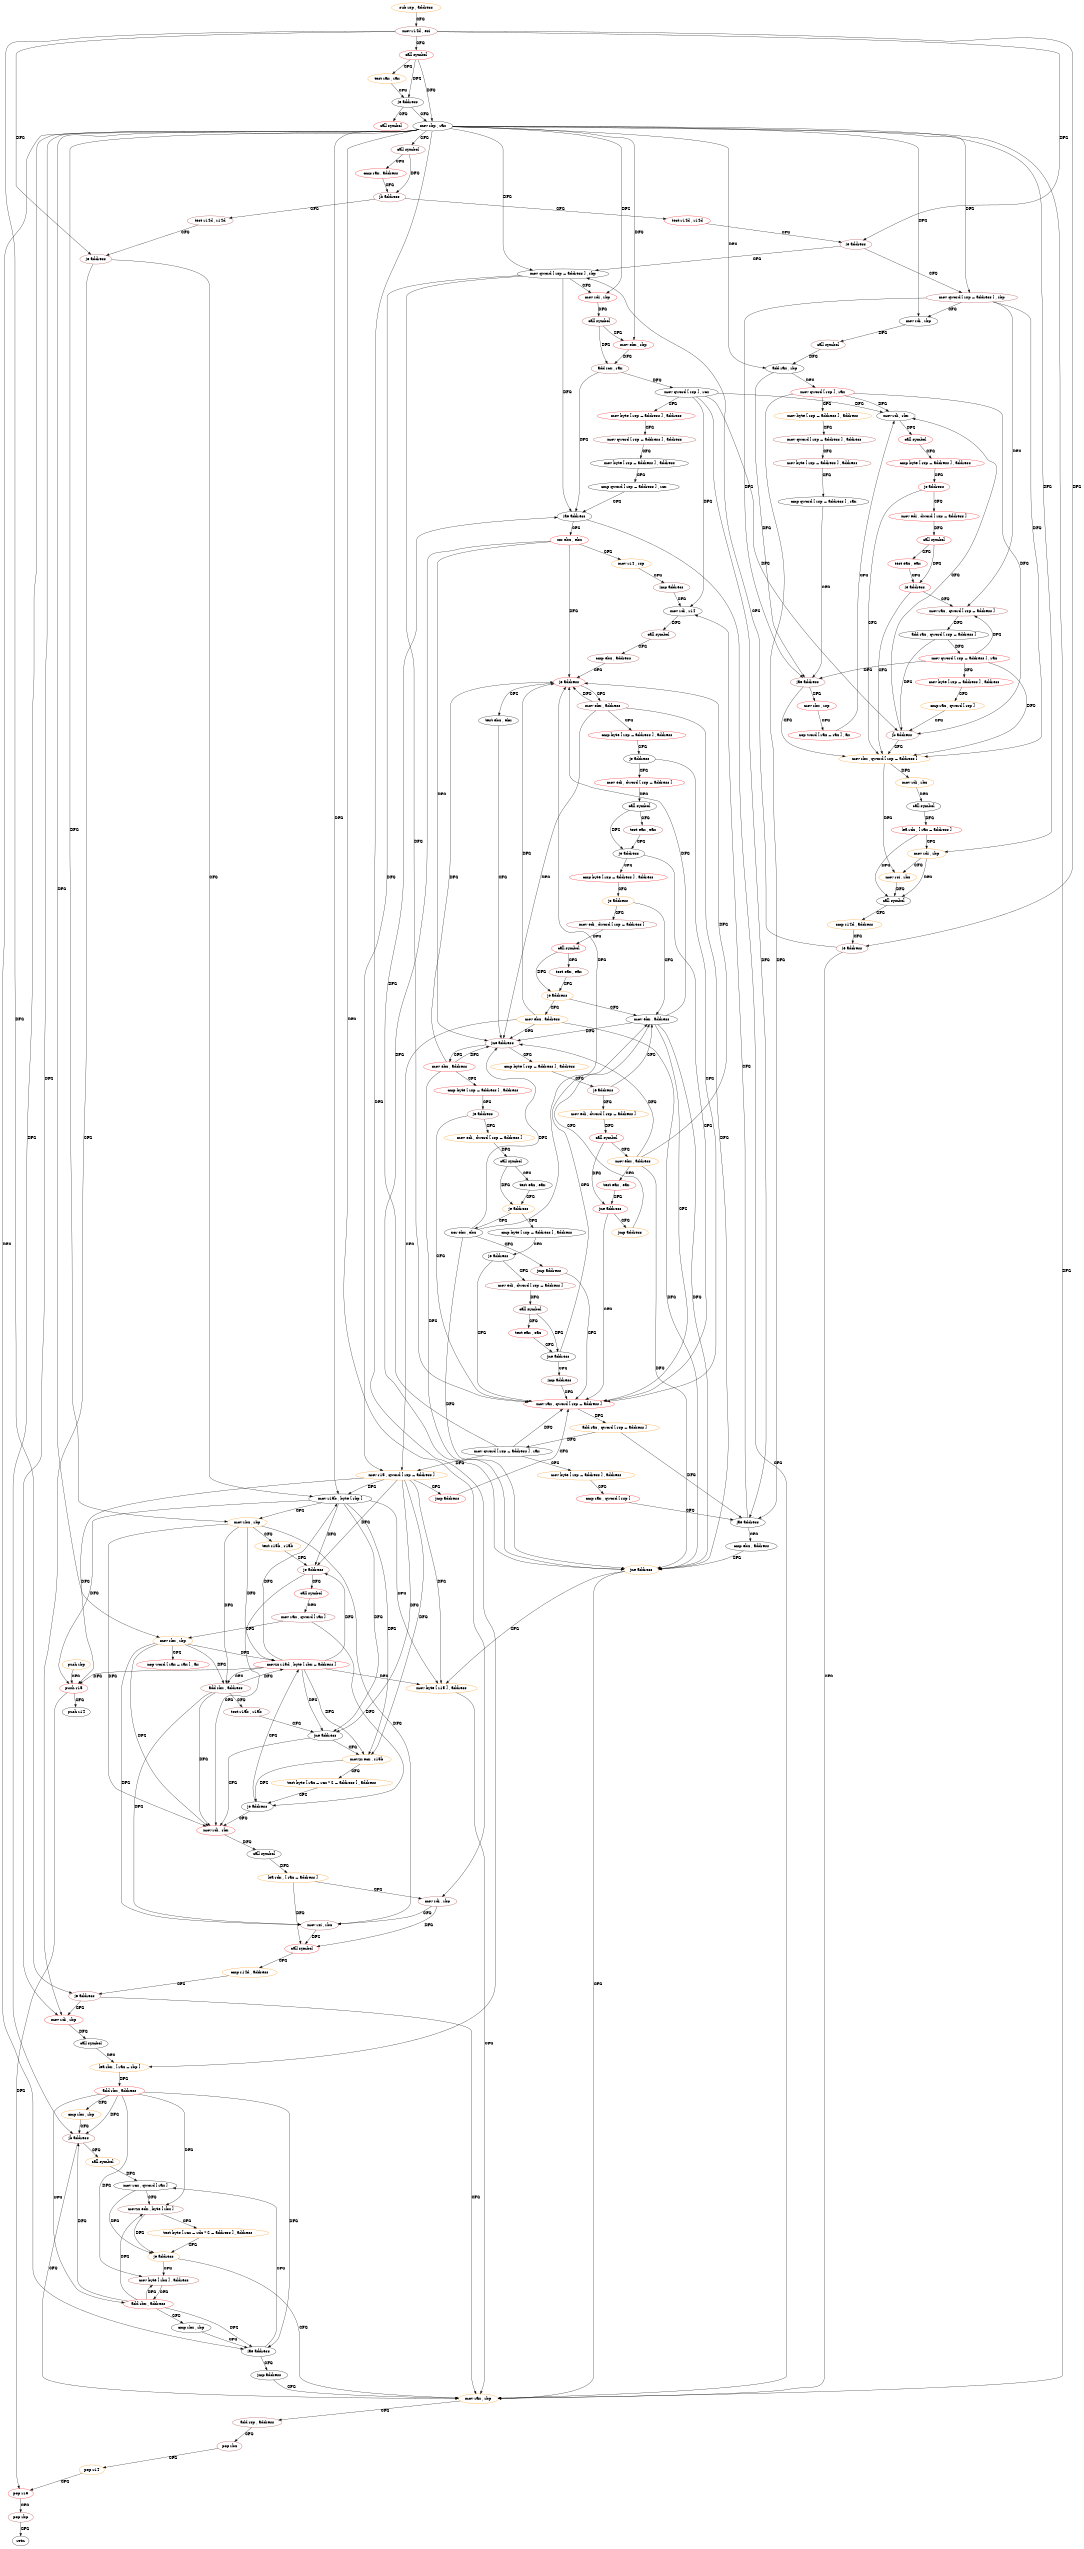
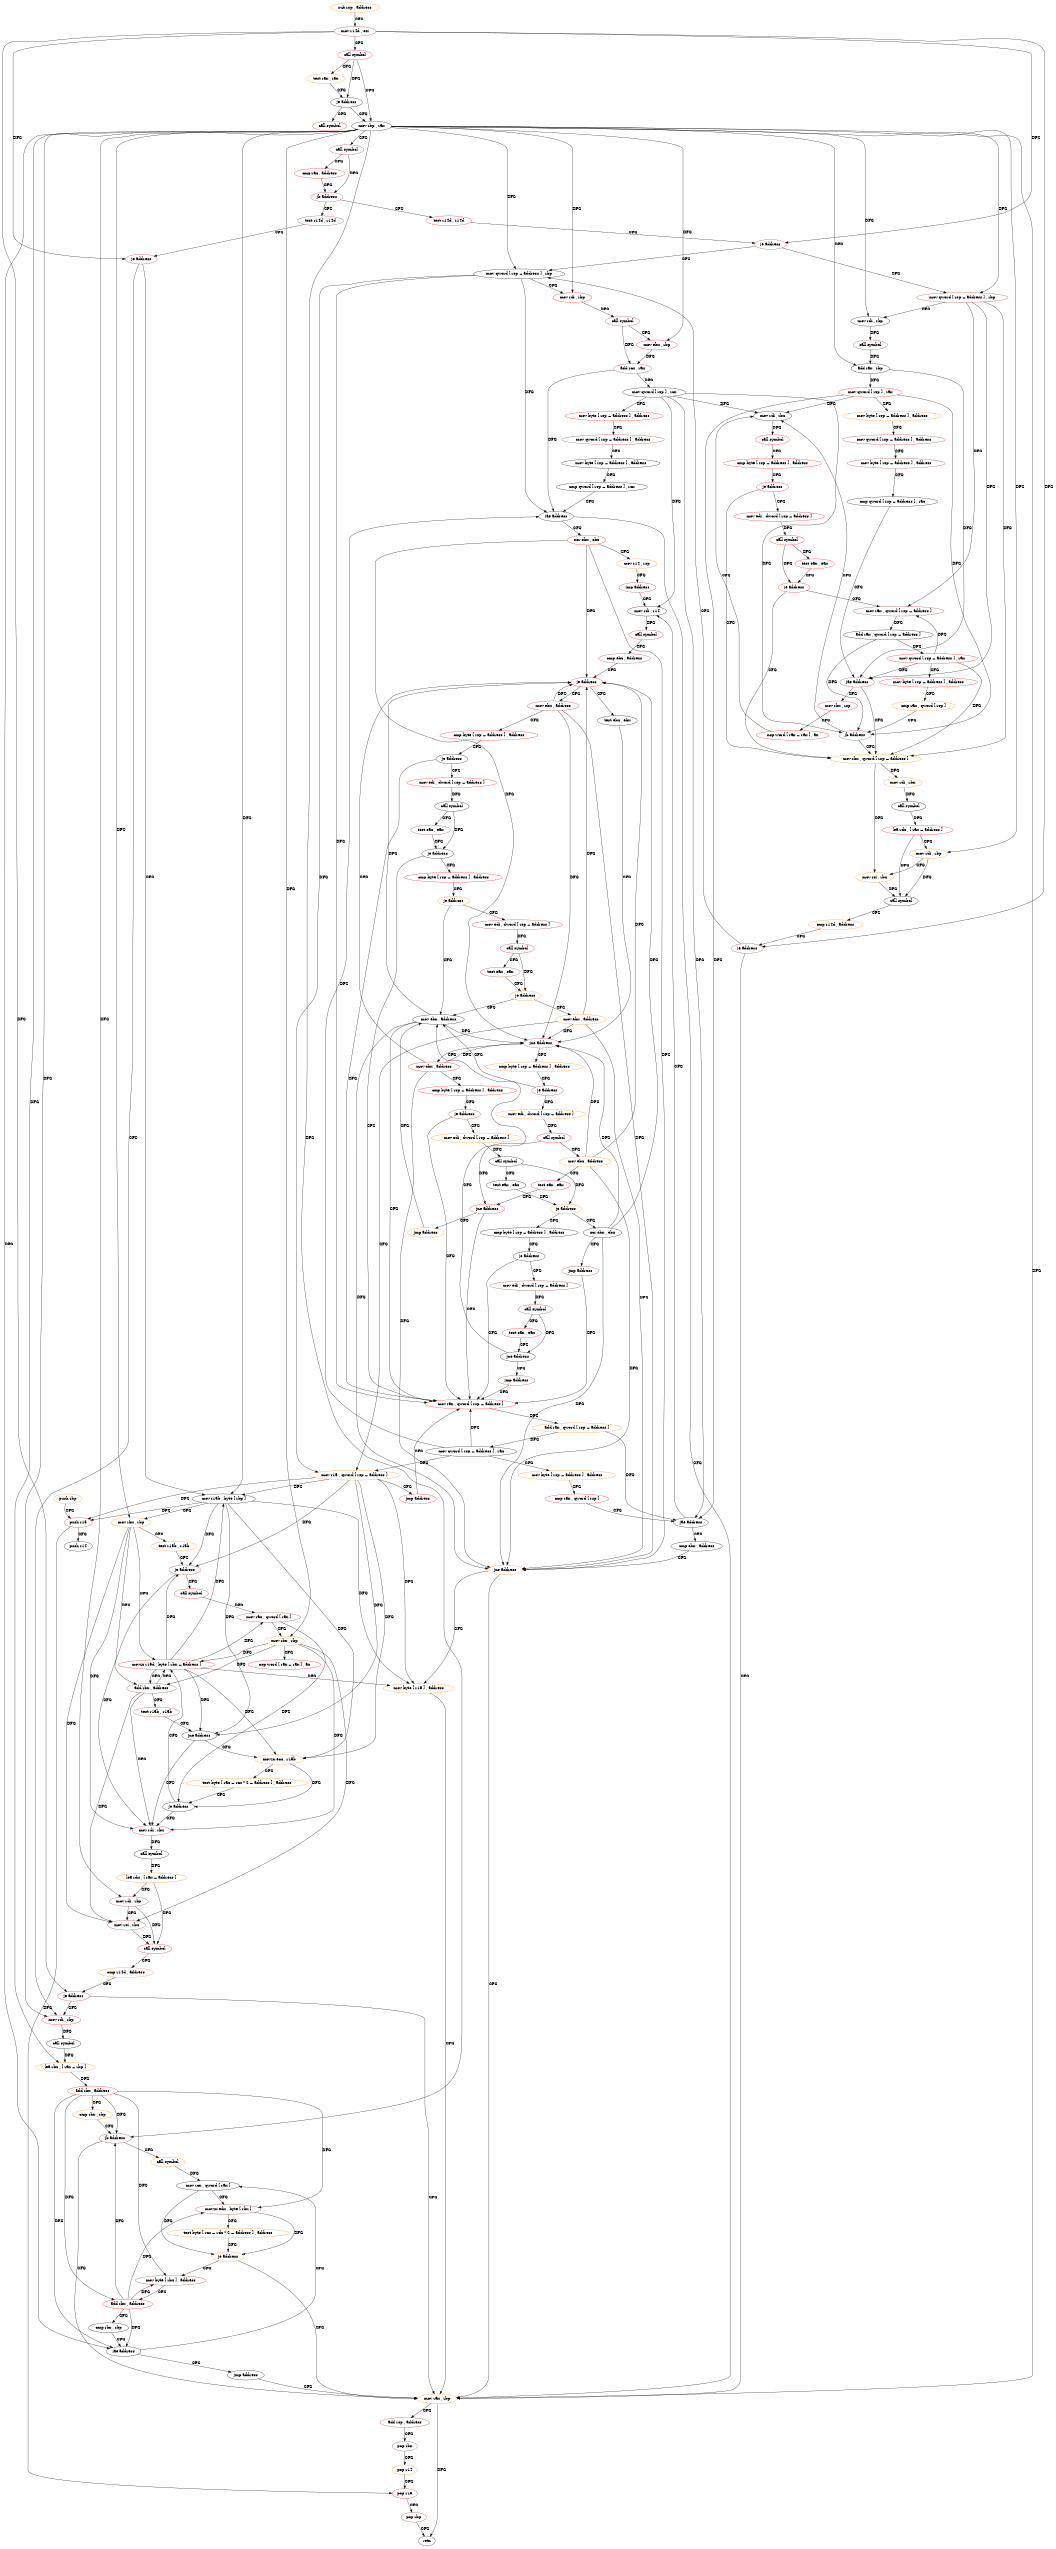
(171, 1670) -> (227, 1647)
none -> (437, 2470)
